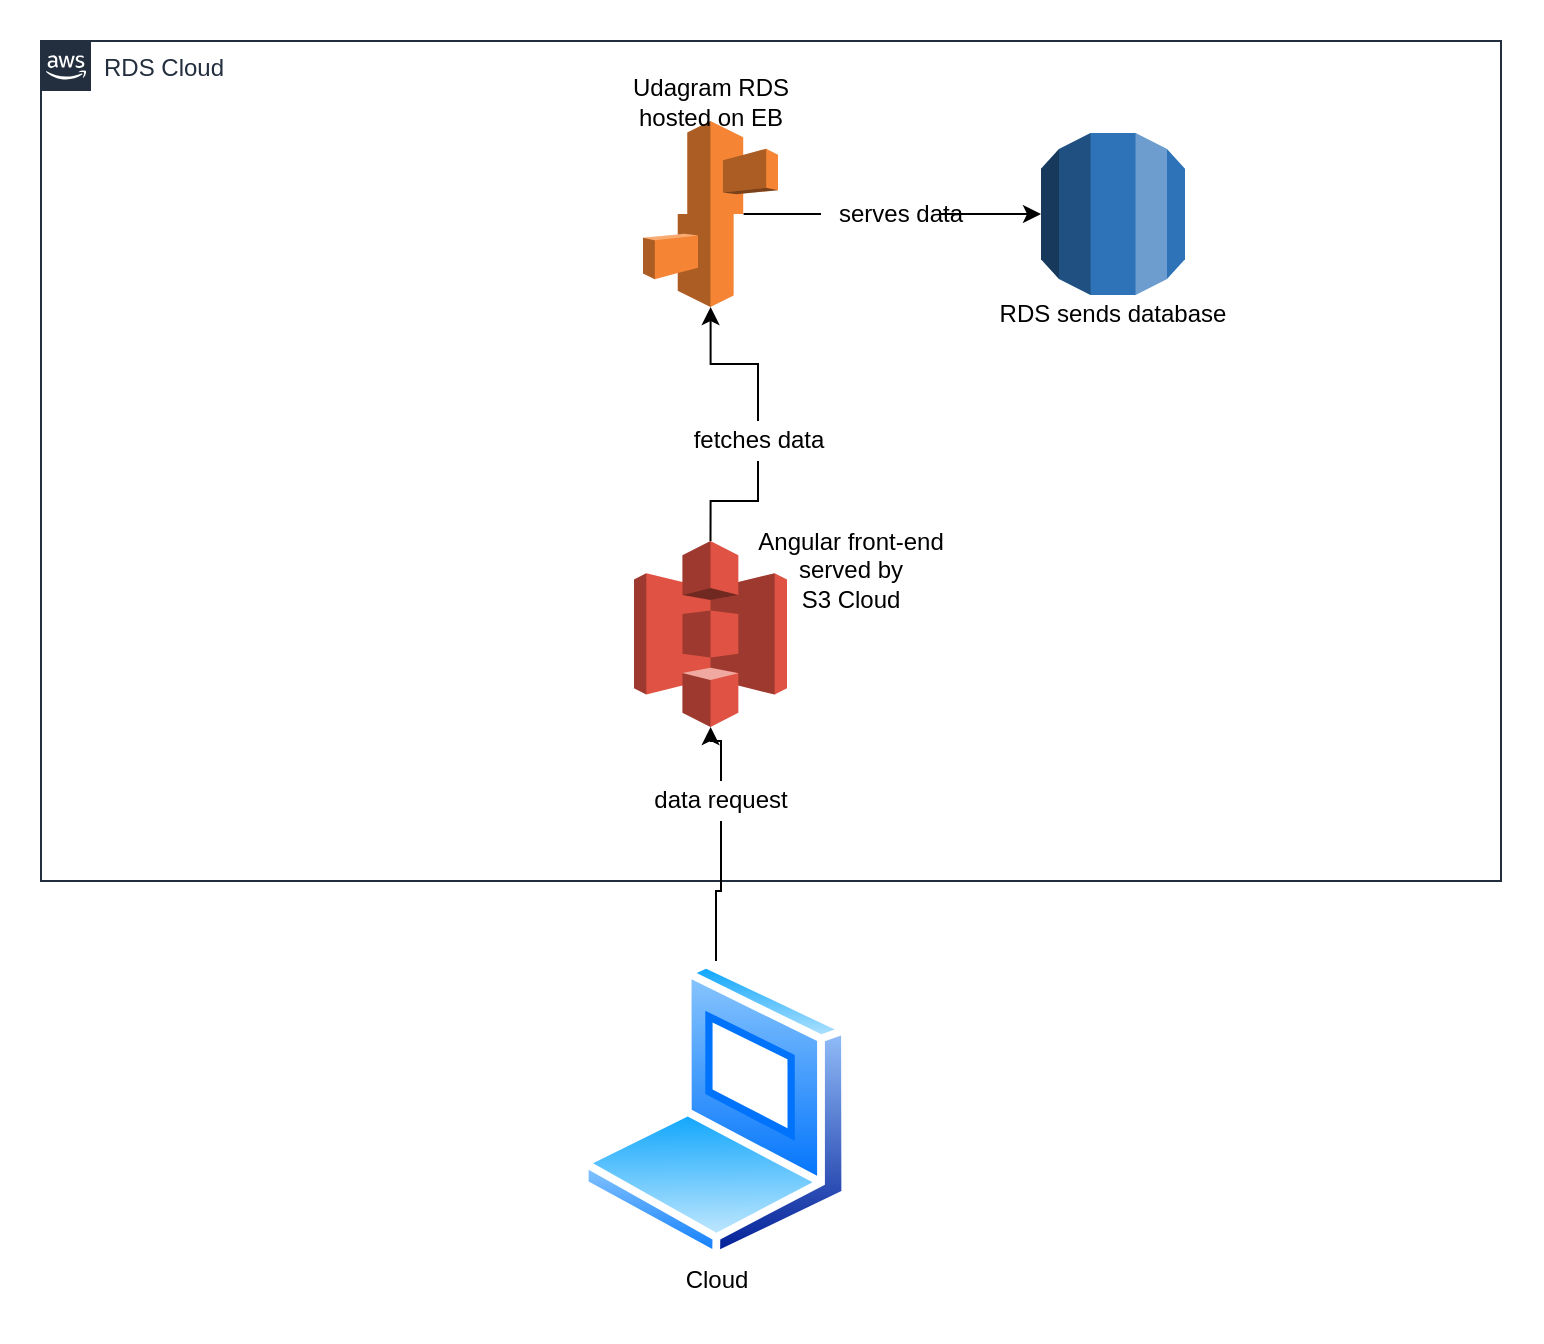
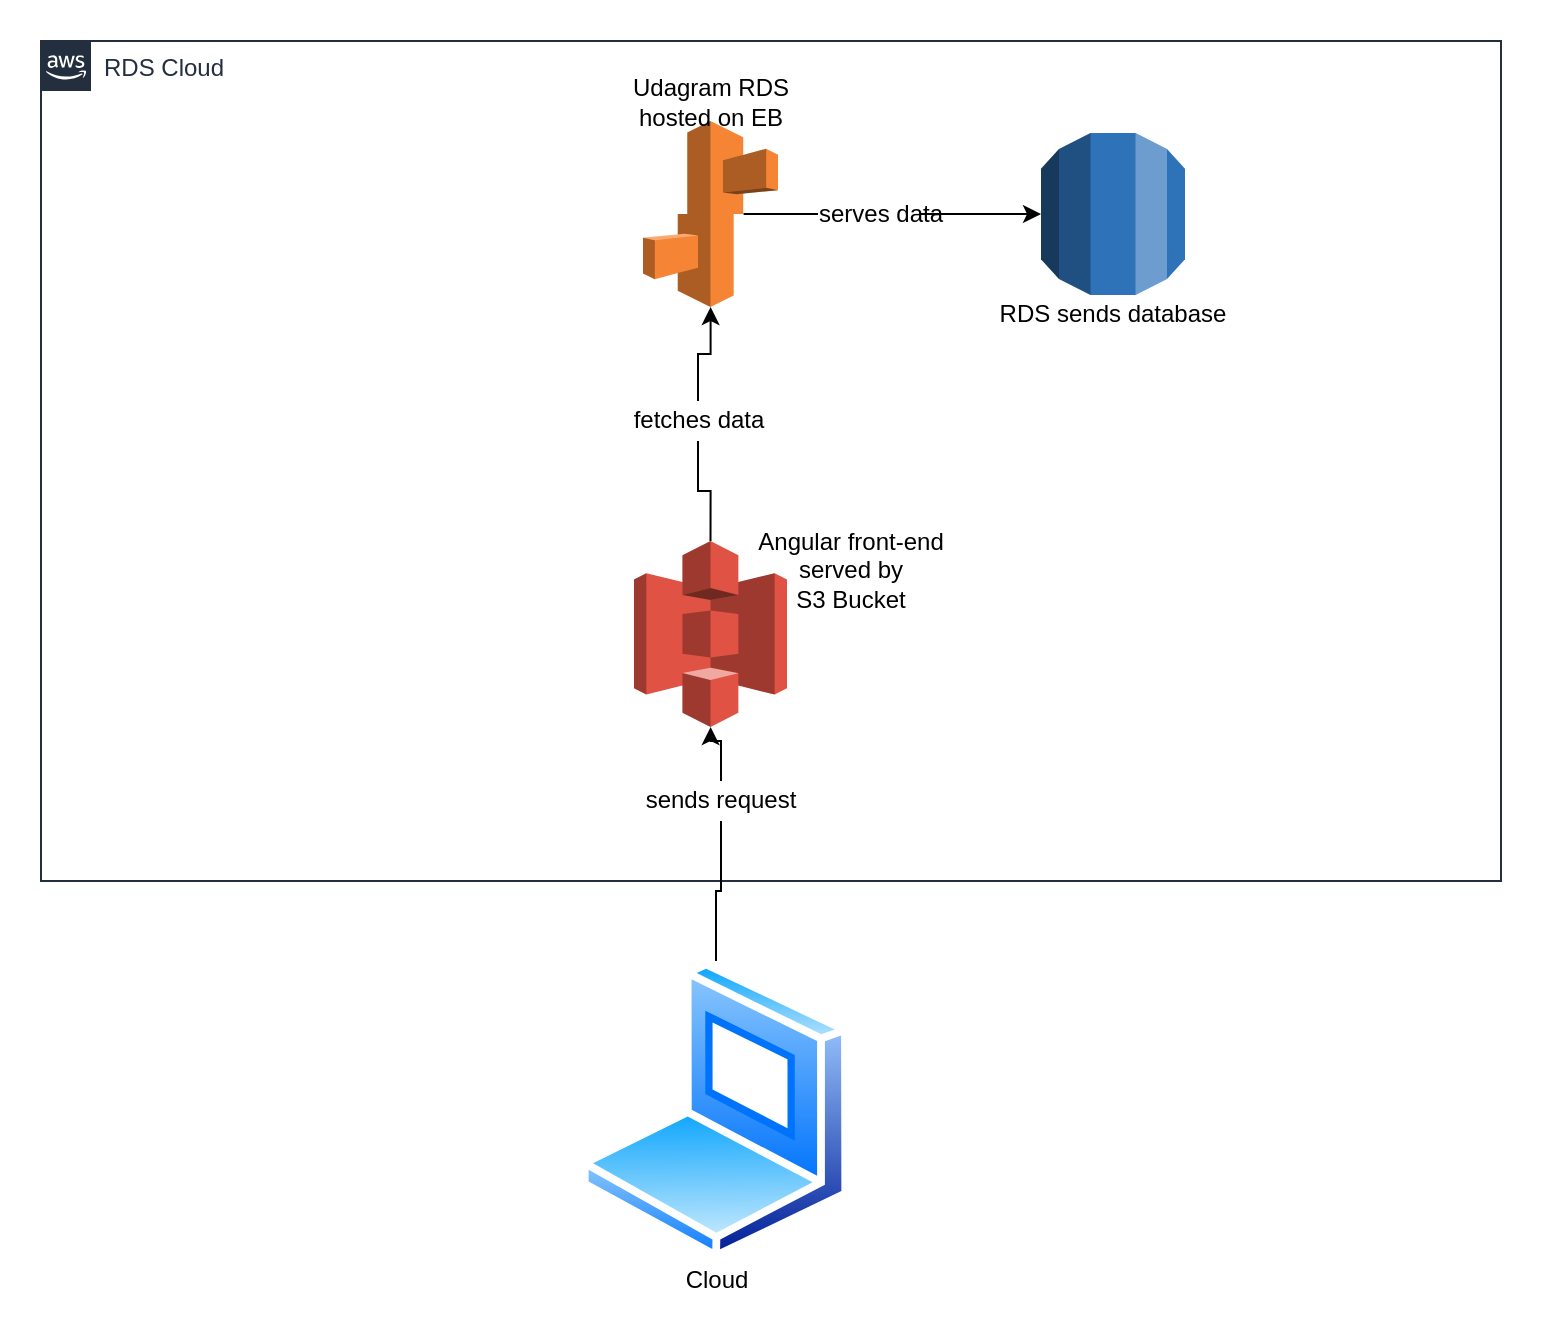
(901, 214) -> (881, 214)
(758, 441) -> (698, 421)
(852, 571) -> (852, 571)
(722, 801) -> (722, 801)
